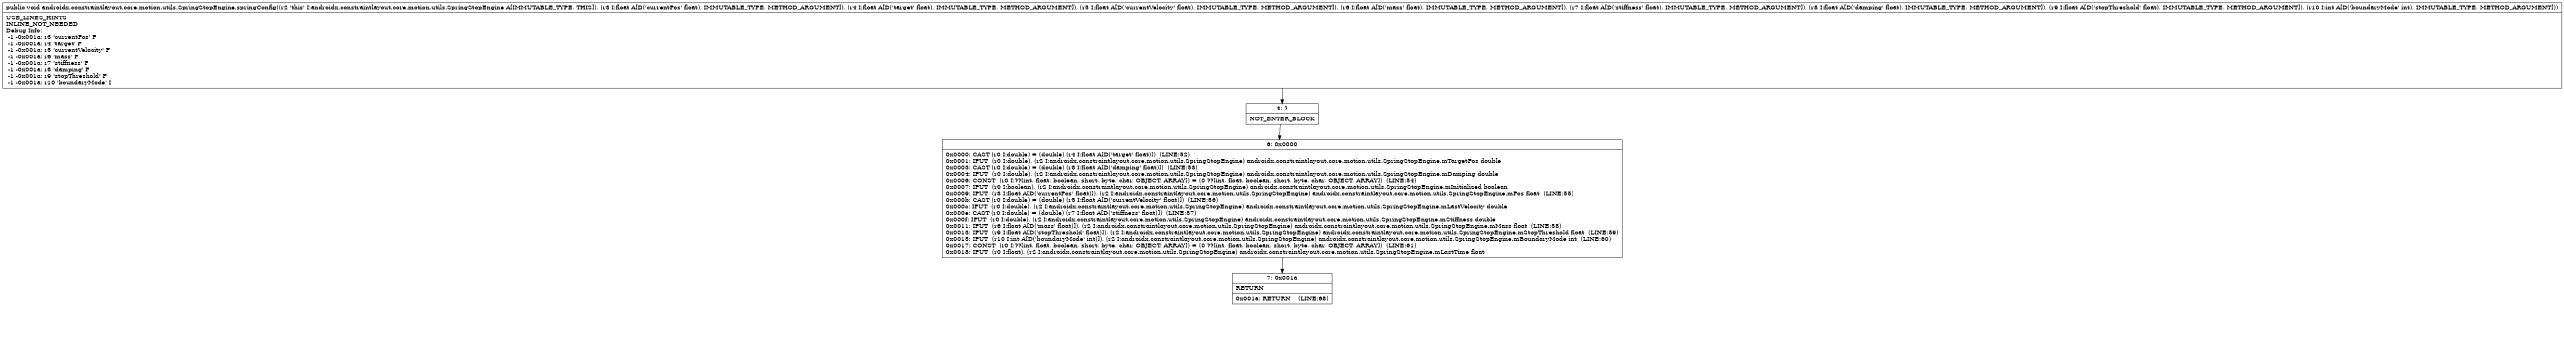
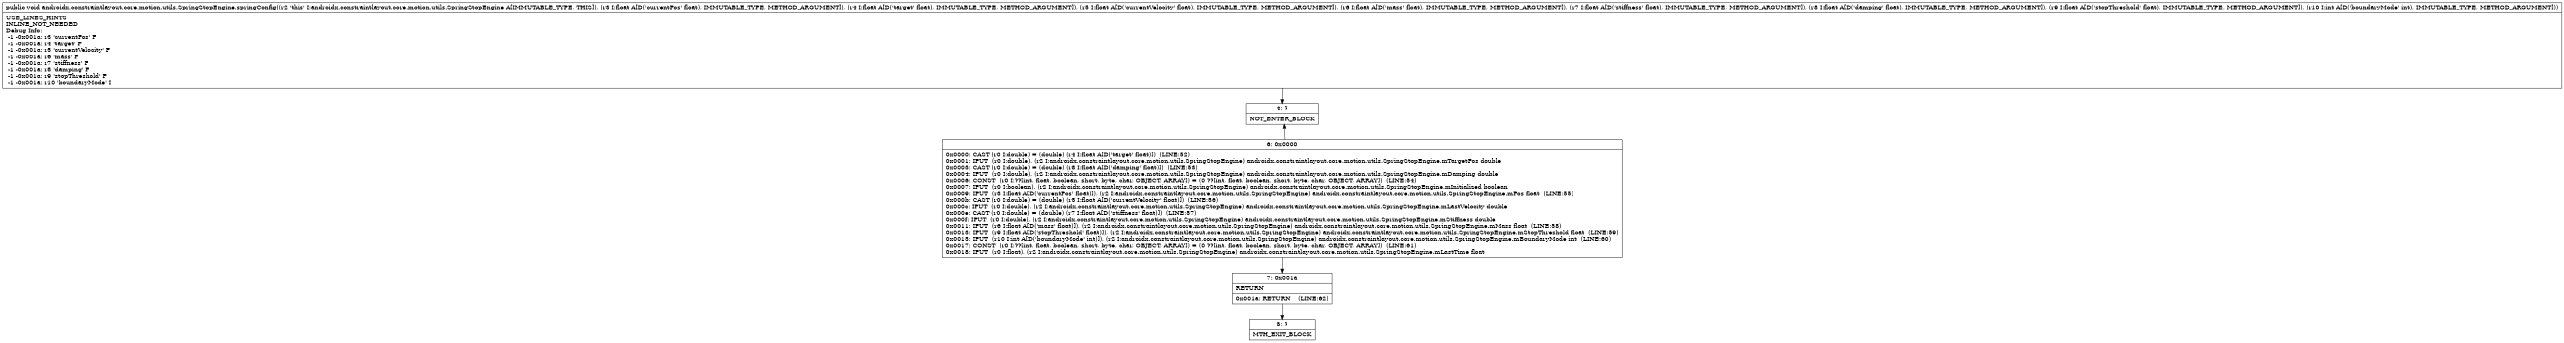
(1280, 130) -> (1285, 134)
(1282, 299) -> (1282, 299)
none -> (1282, 330)
